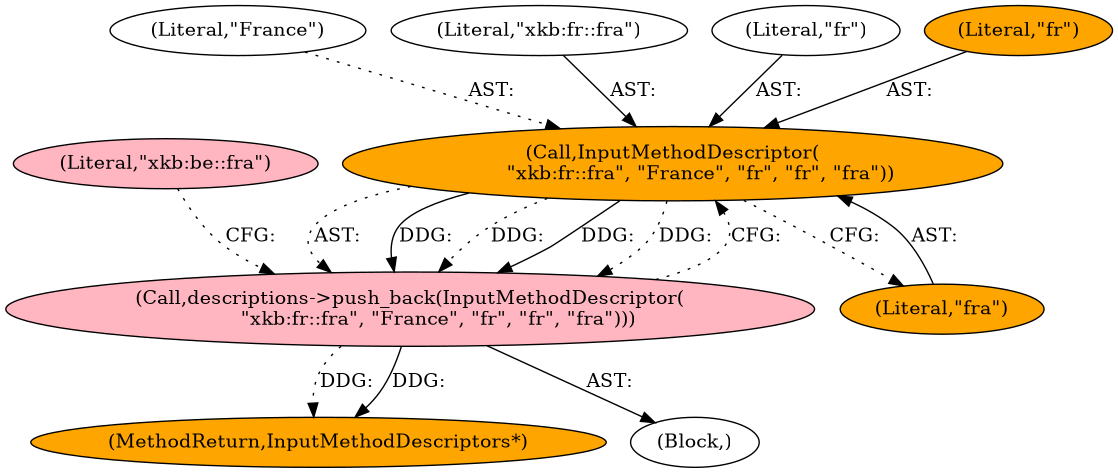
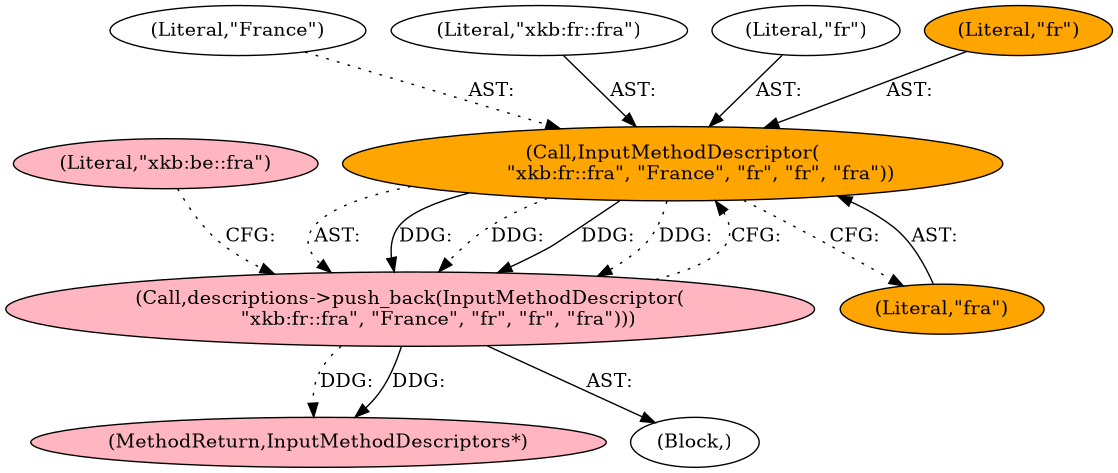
(319, 442) -> (319, 442)
